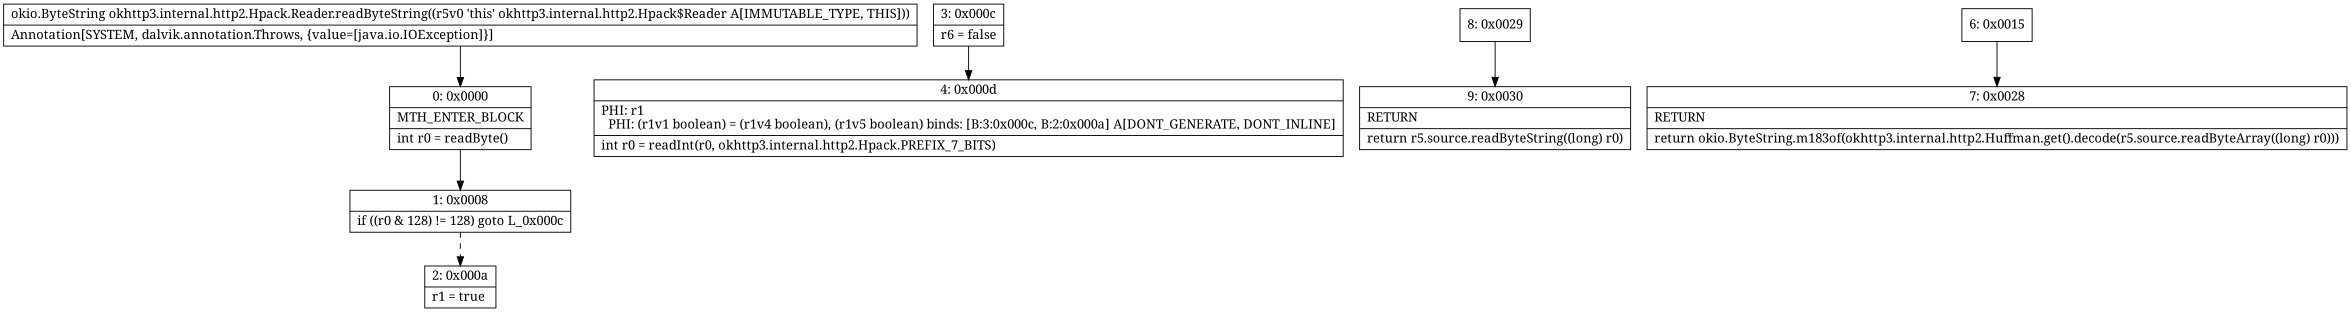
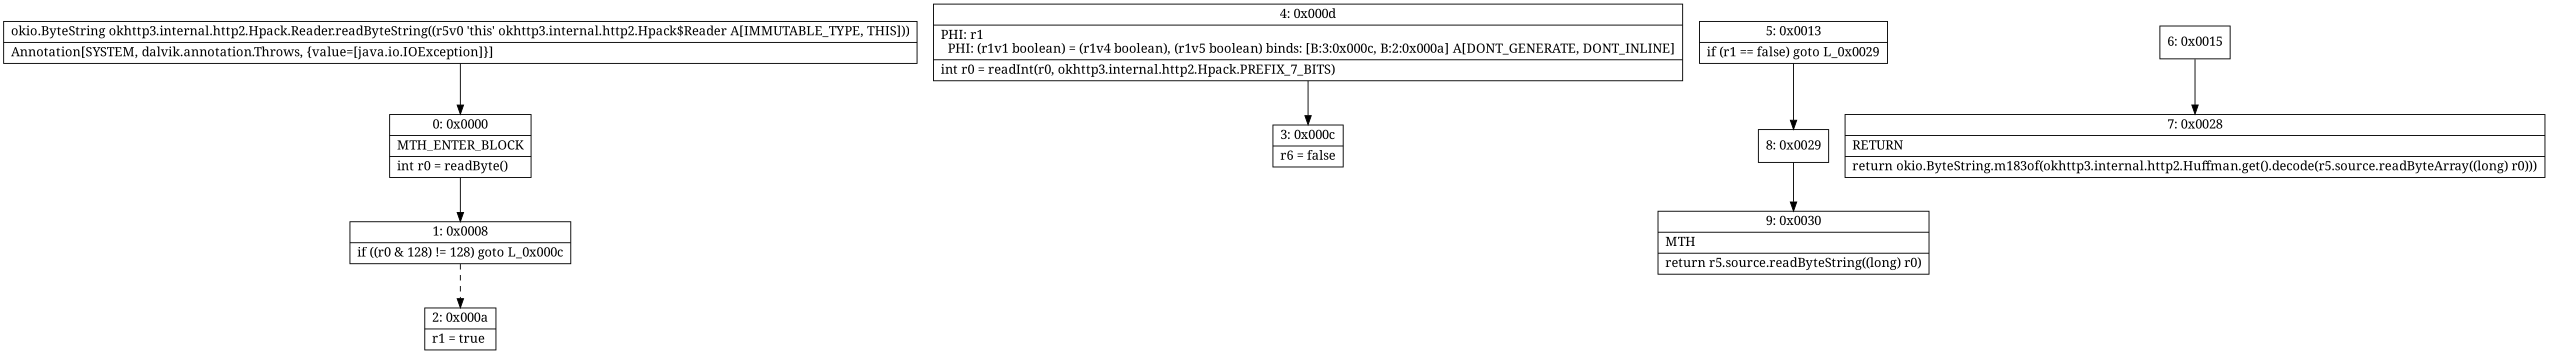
none -> (1794, 42)
(969, 58) -> (1308, 98)
(1392, 118) -> (1681, 242)
